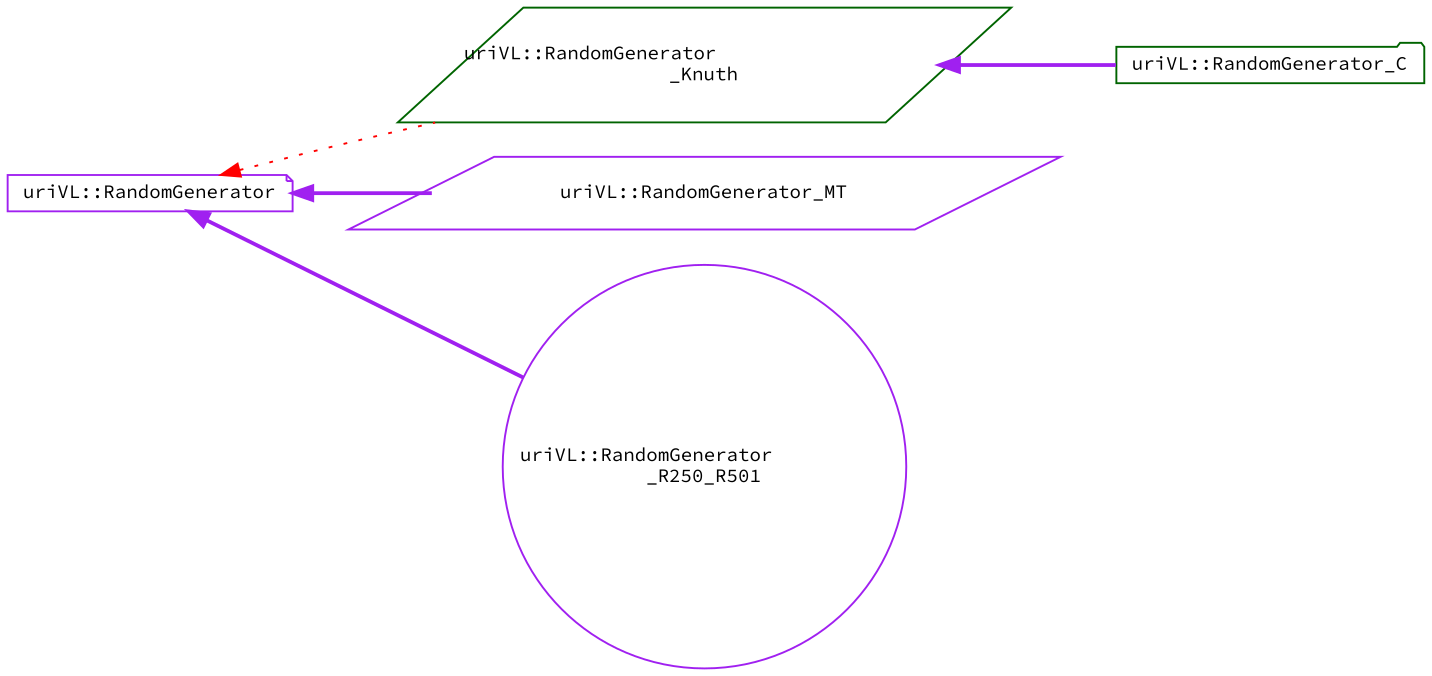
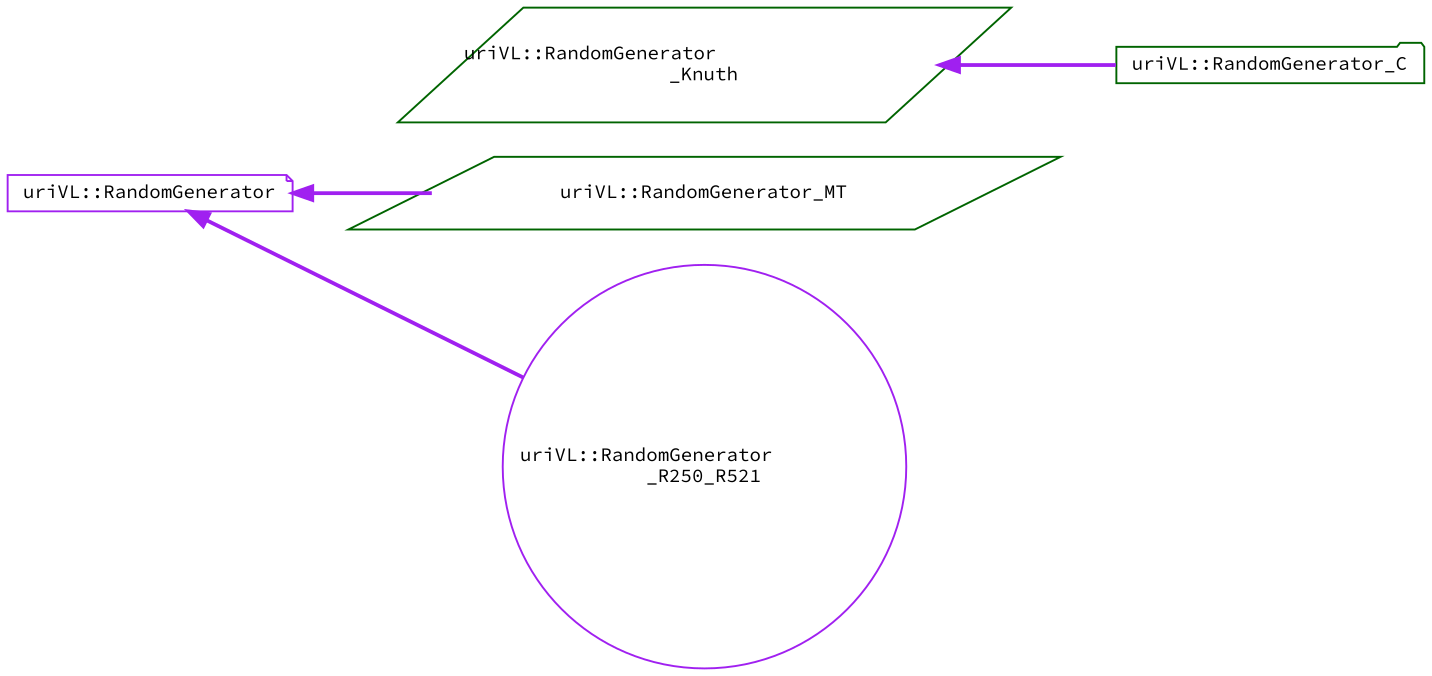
(337, 145) -> none
(704, 193) -> (704, 193)
(704, 467) -> (704, 467)
